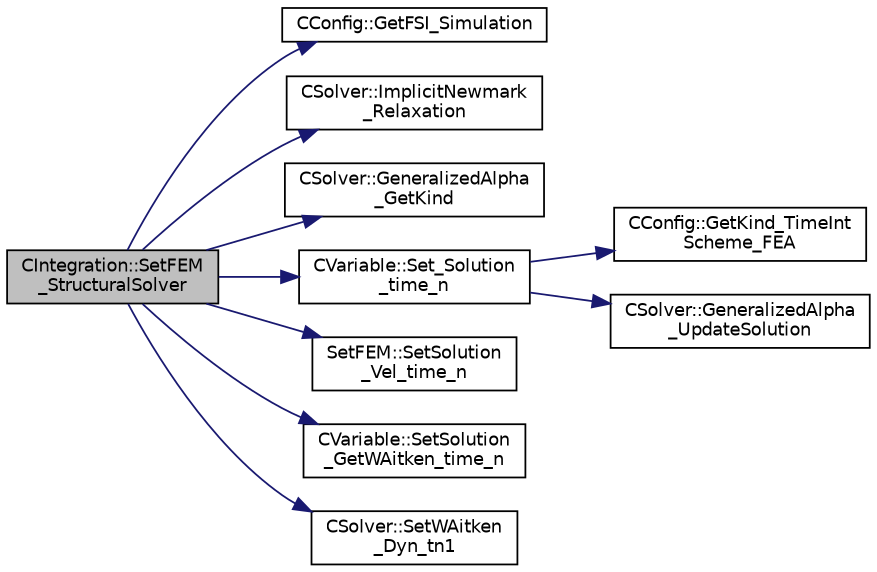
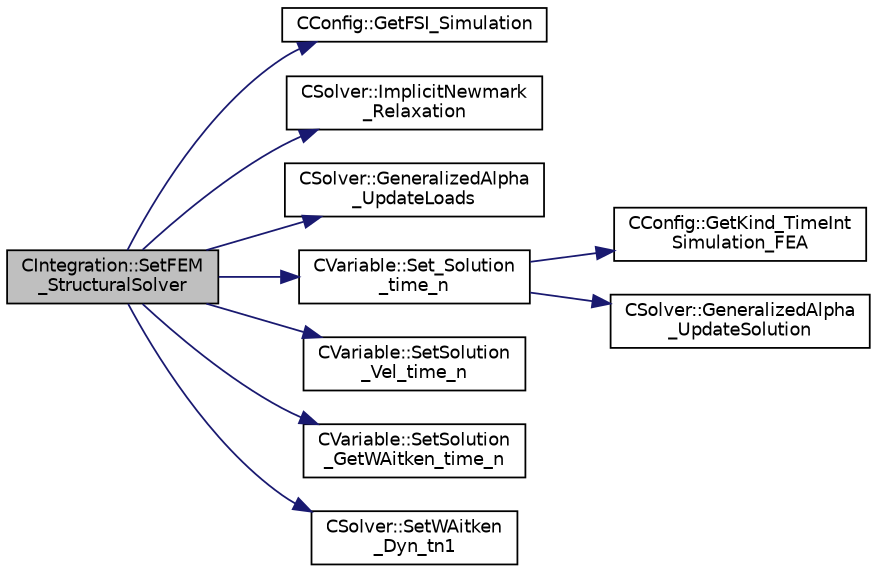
(414, 190) -> (414, 190)
(740, 234) -> (740, 234)
(414, 364) -> (414, 364)
